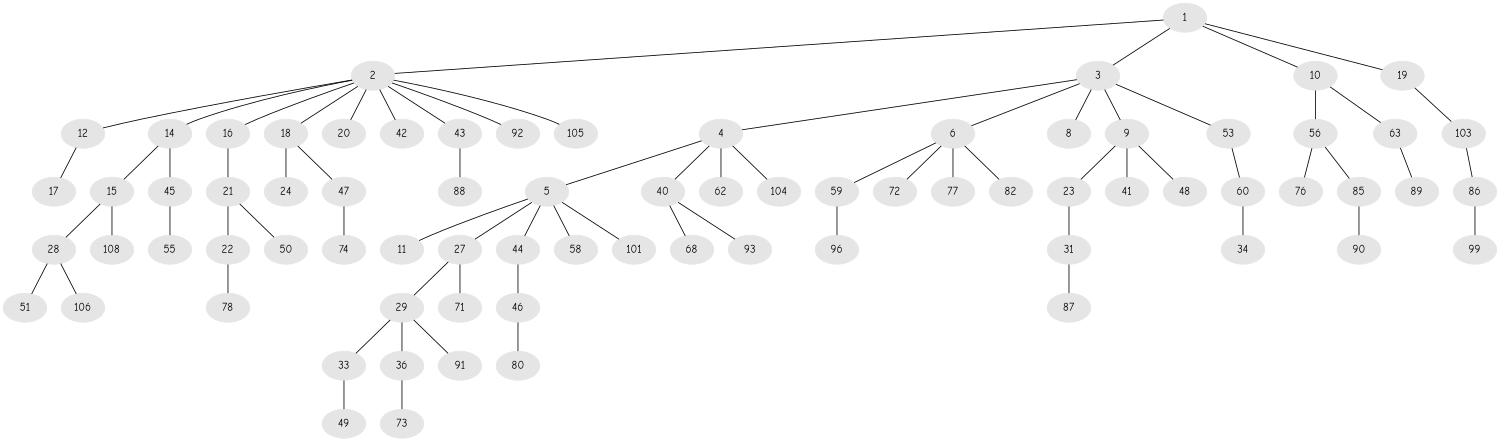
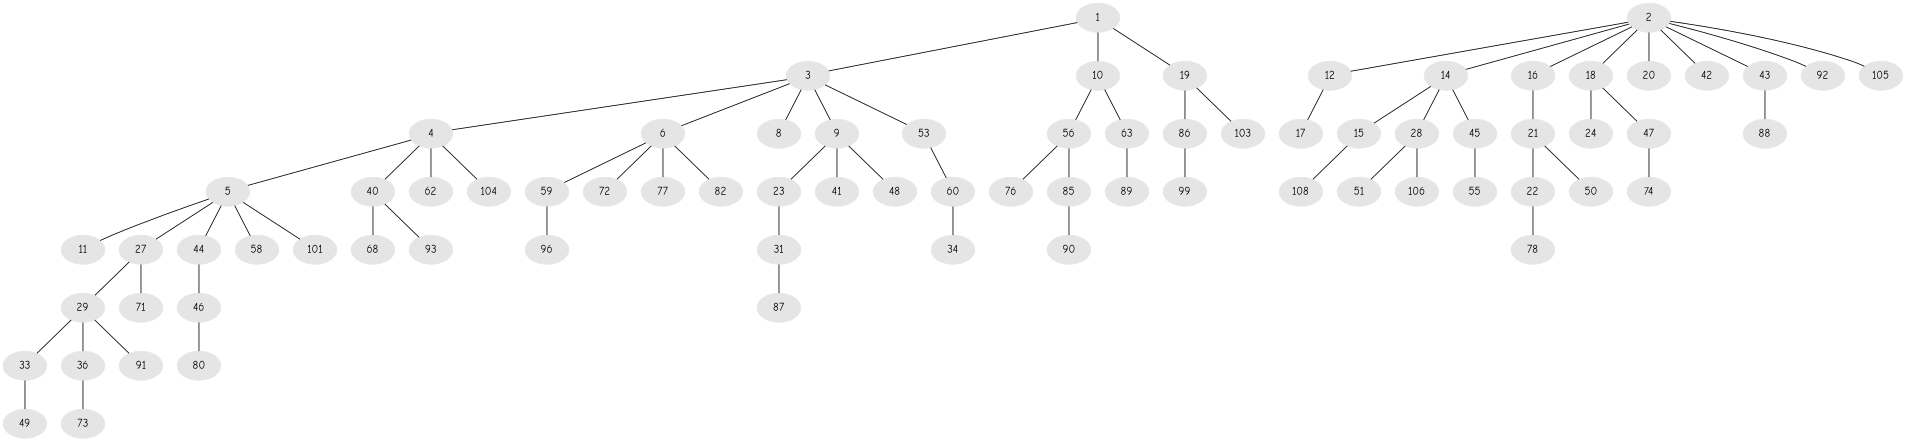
(779, 47) -> none
(1469, 163) -> (1185, 105)
(83, 221) -> (1431, 105)
